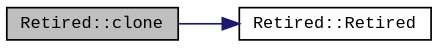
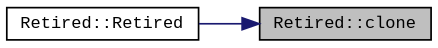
(200, 24) -> (220, 24)
